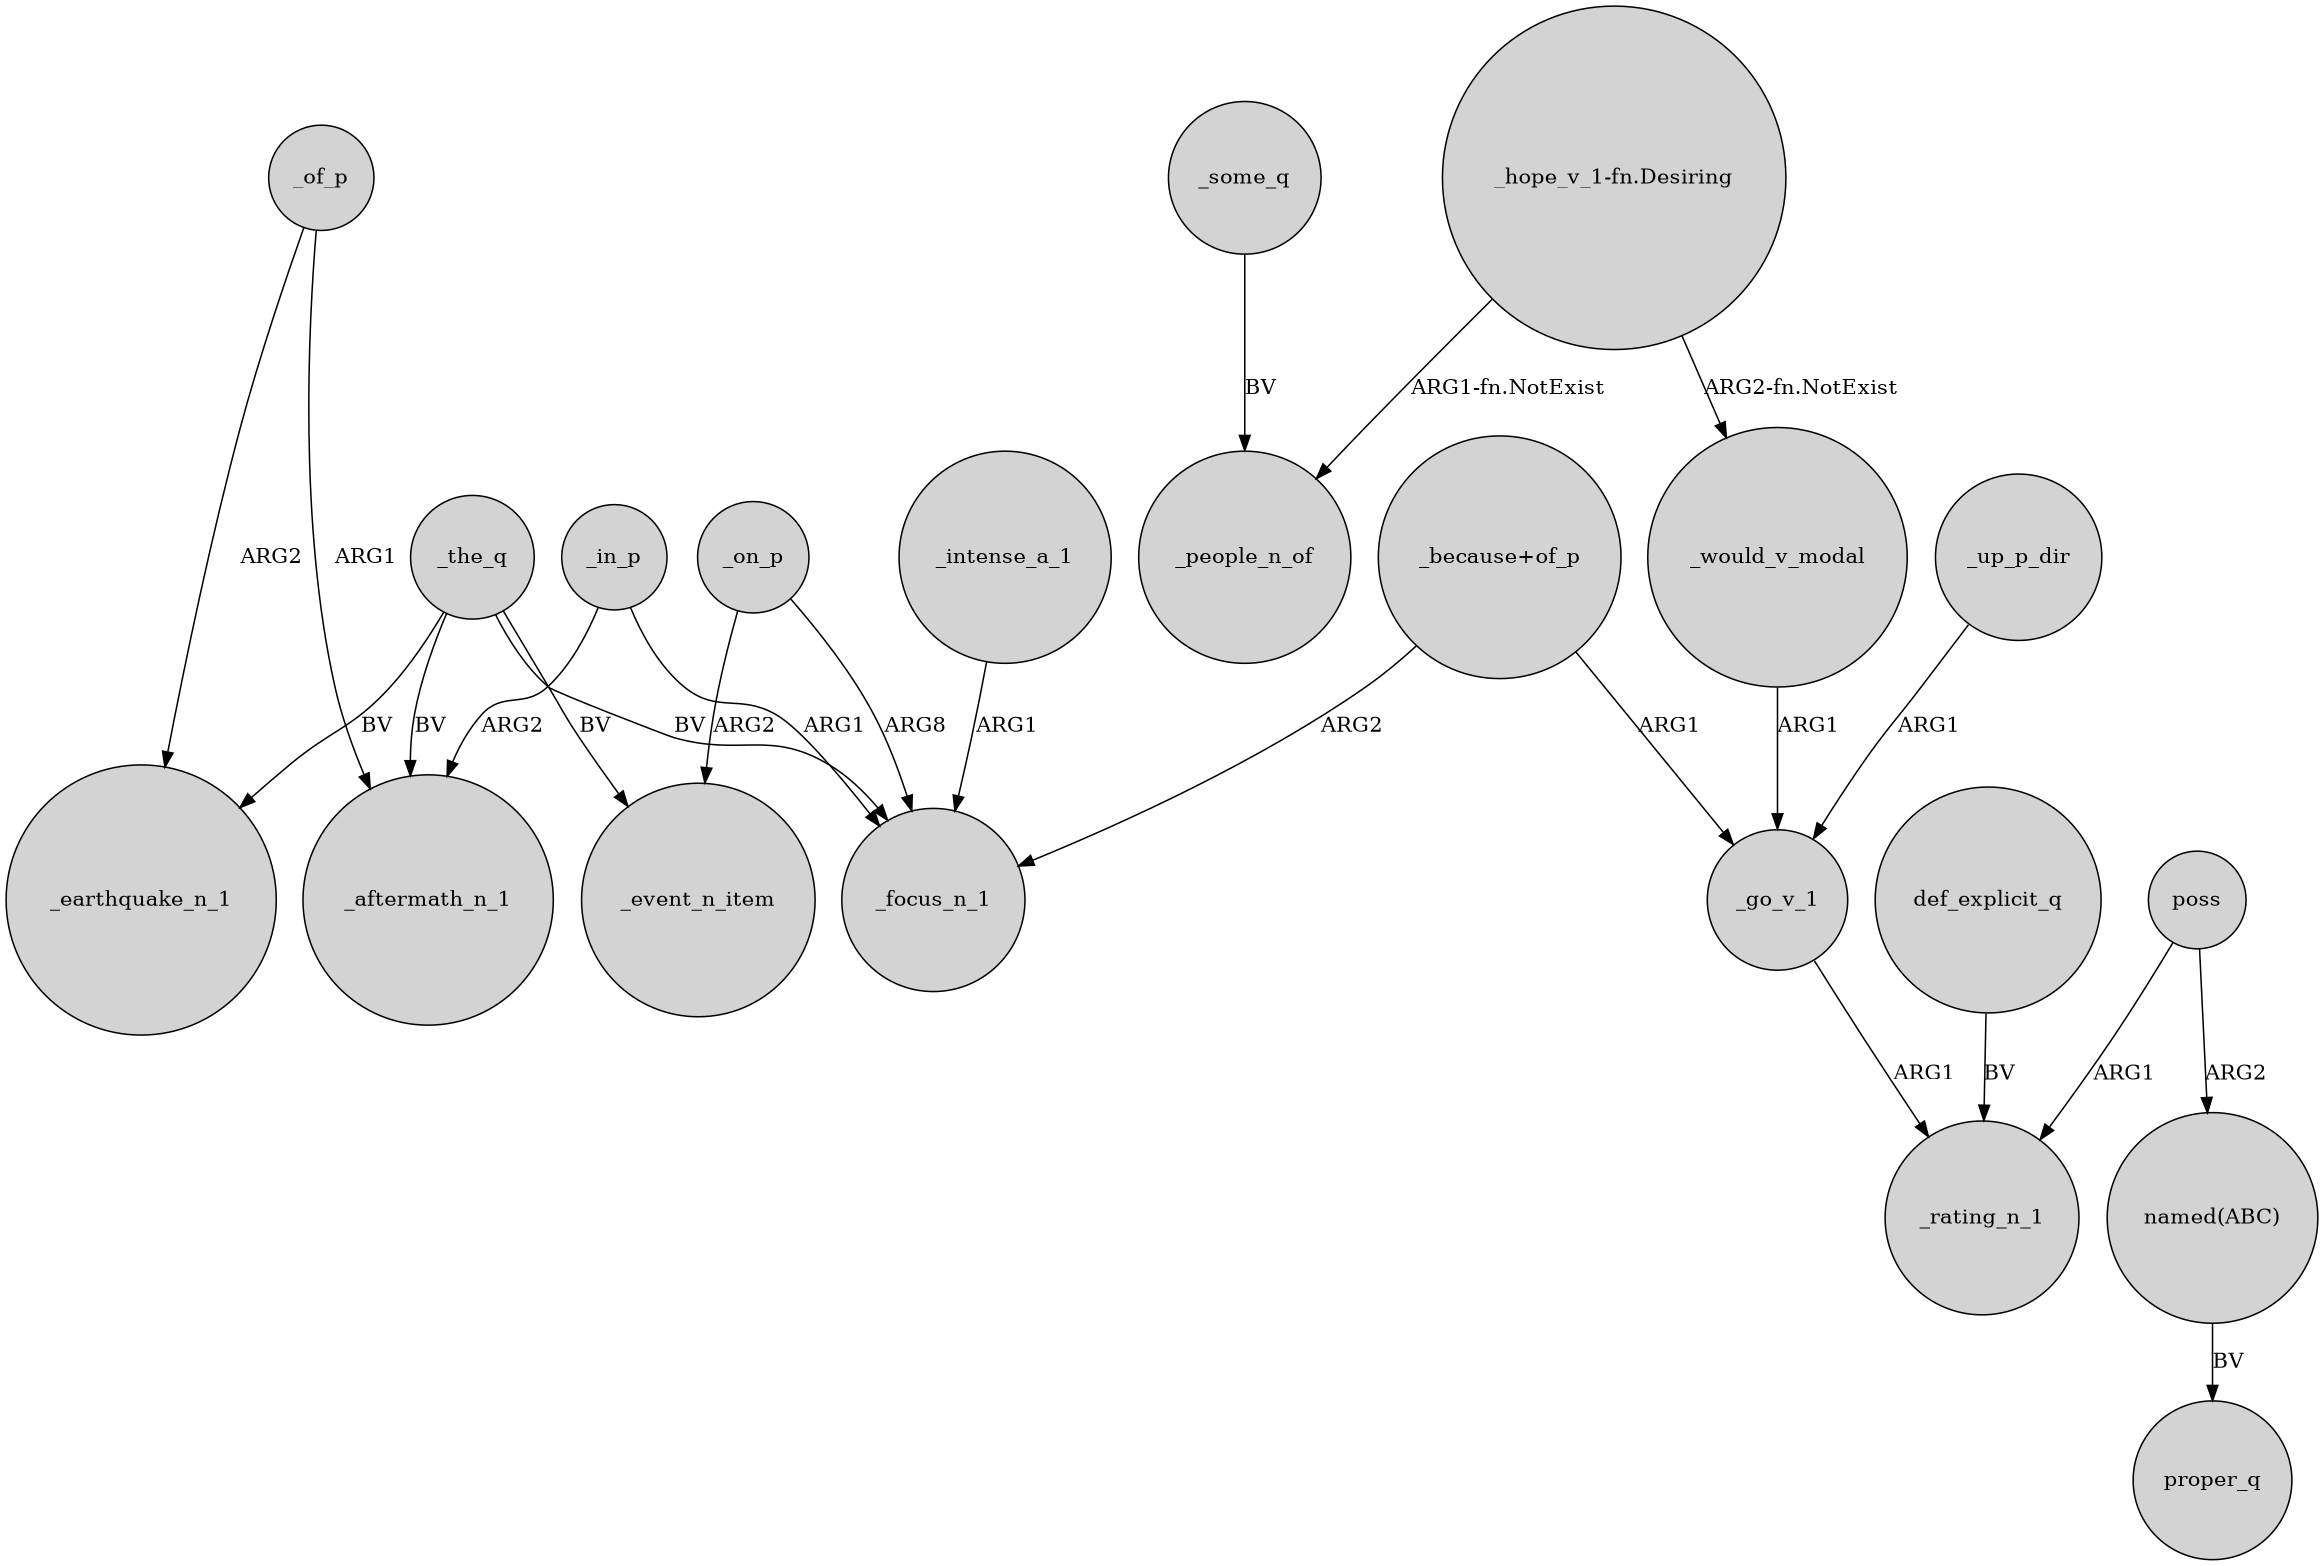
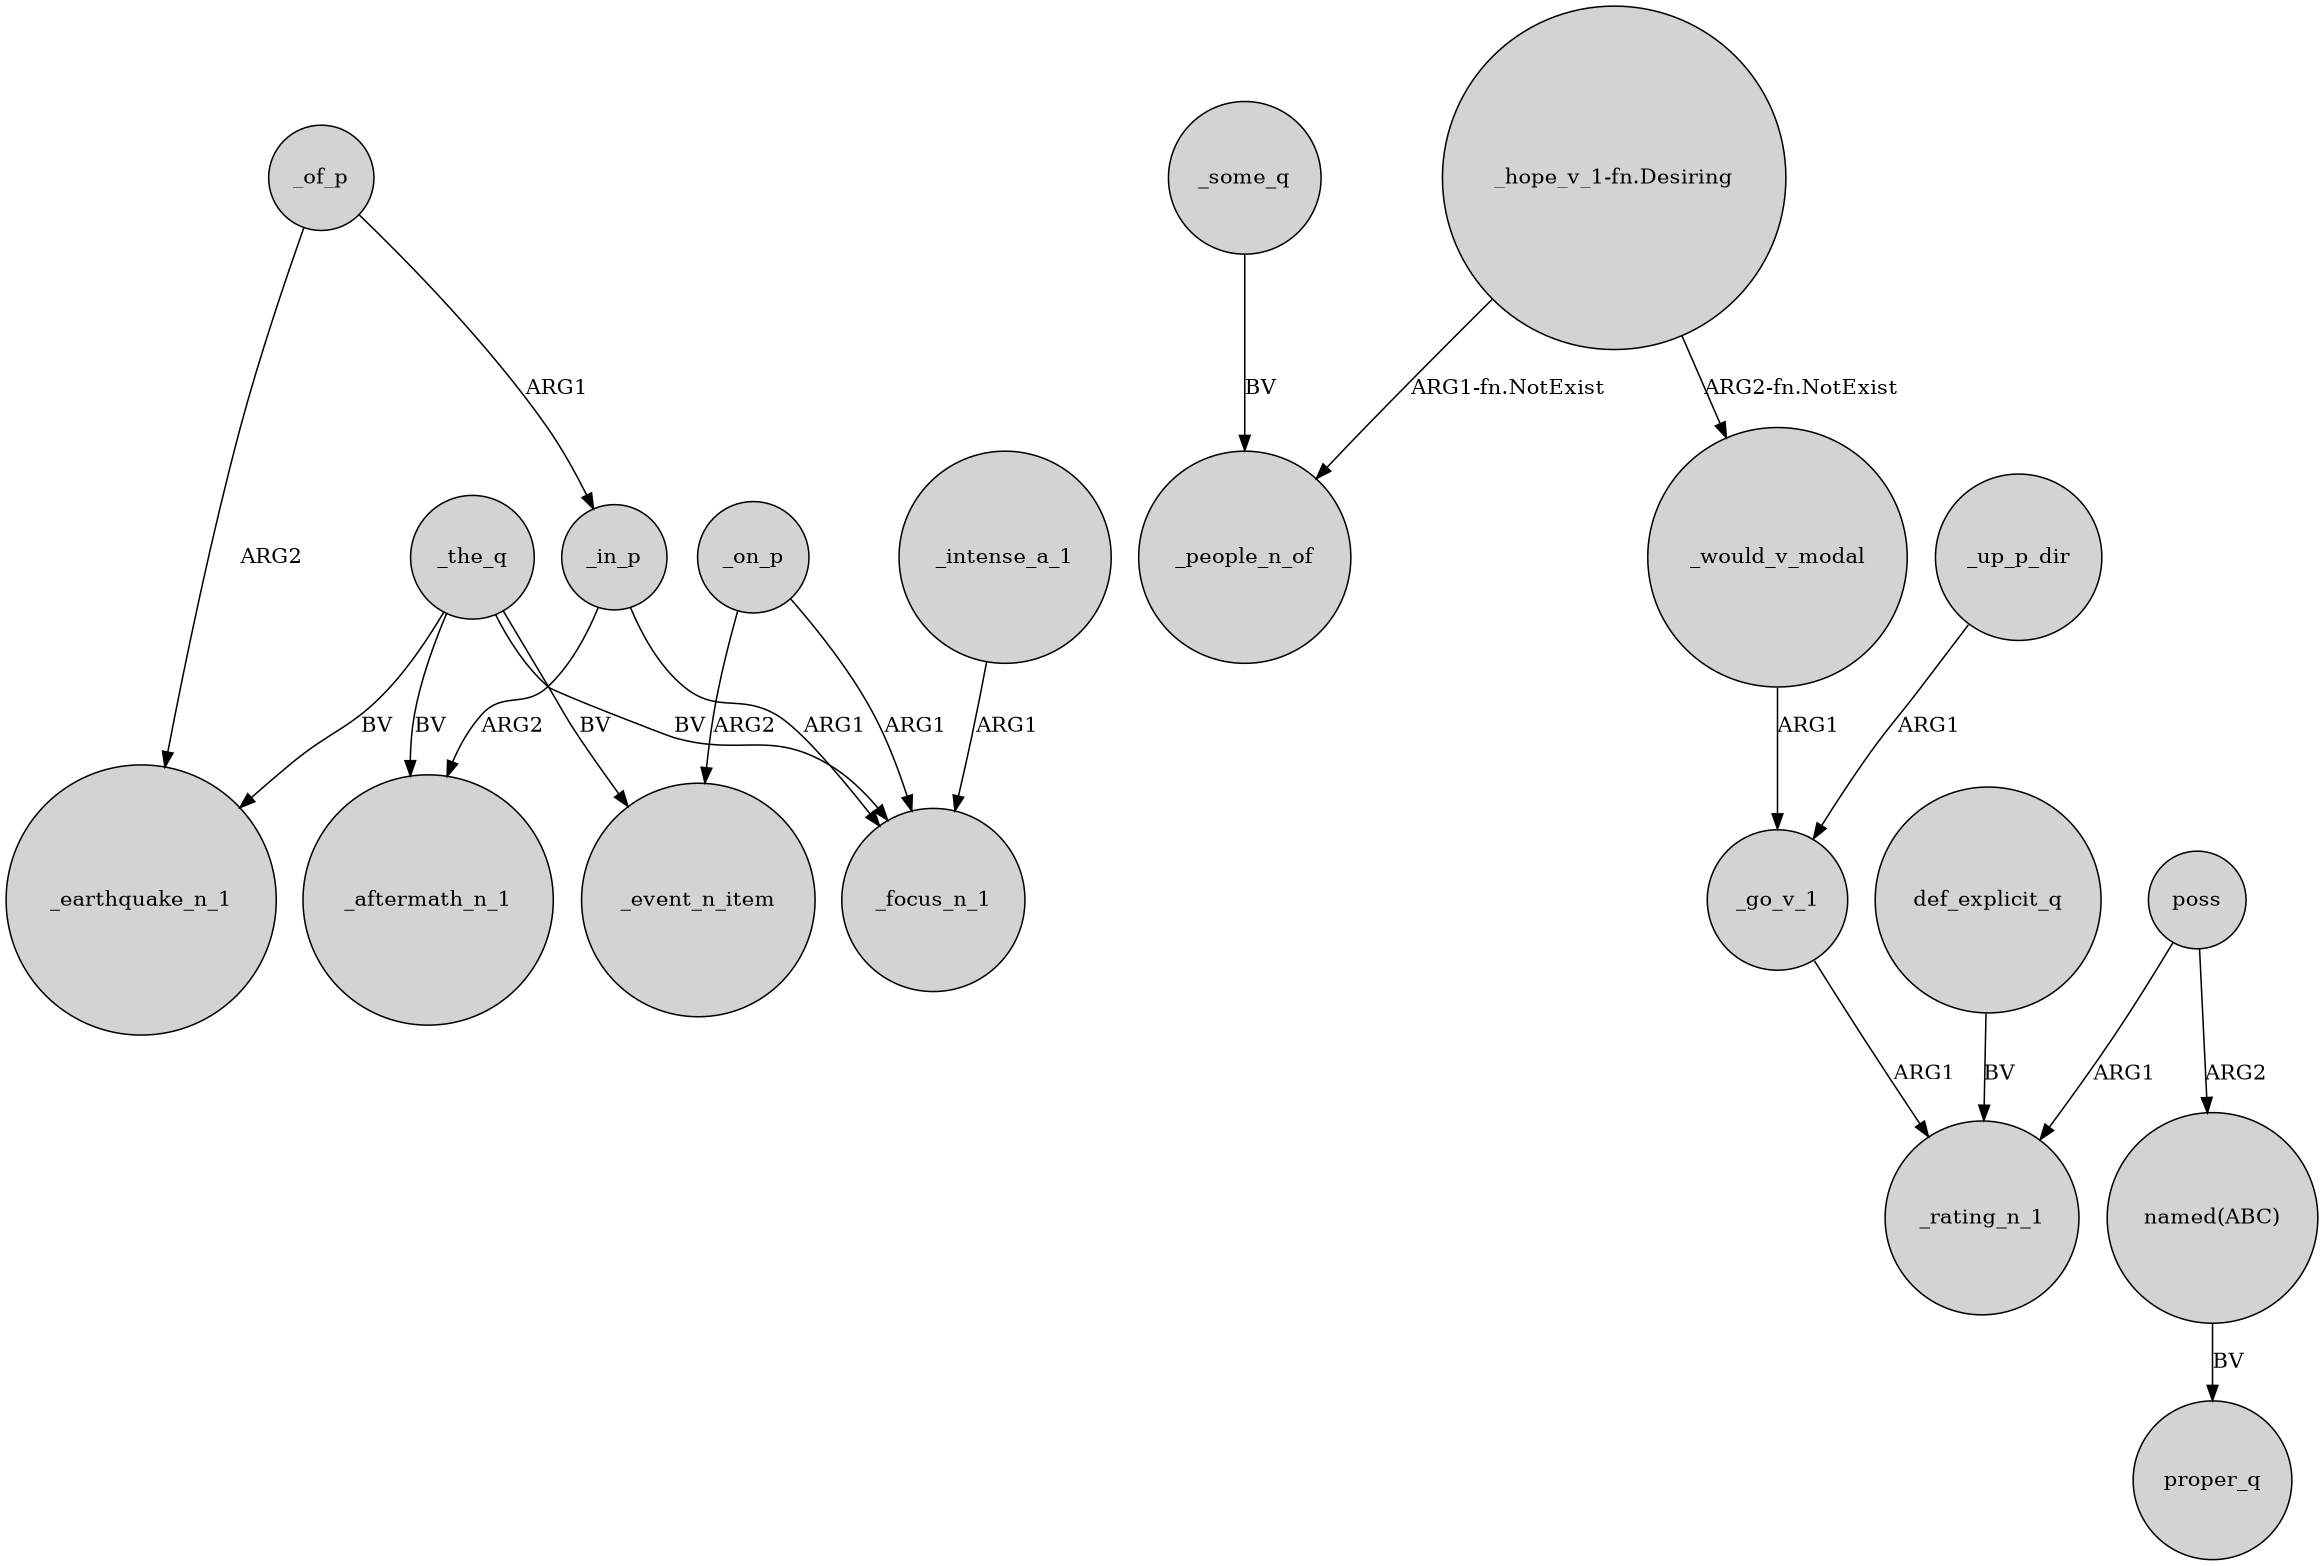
(312, 506) -> (484, 346)
(1500, 557) -> none
(916, 726) -> (916, 726)
